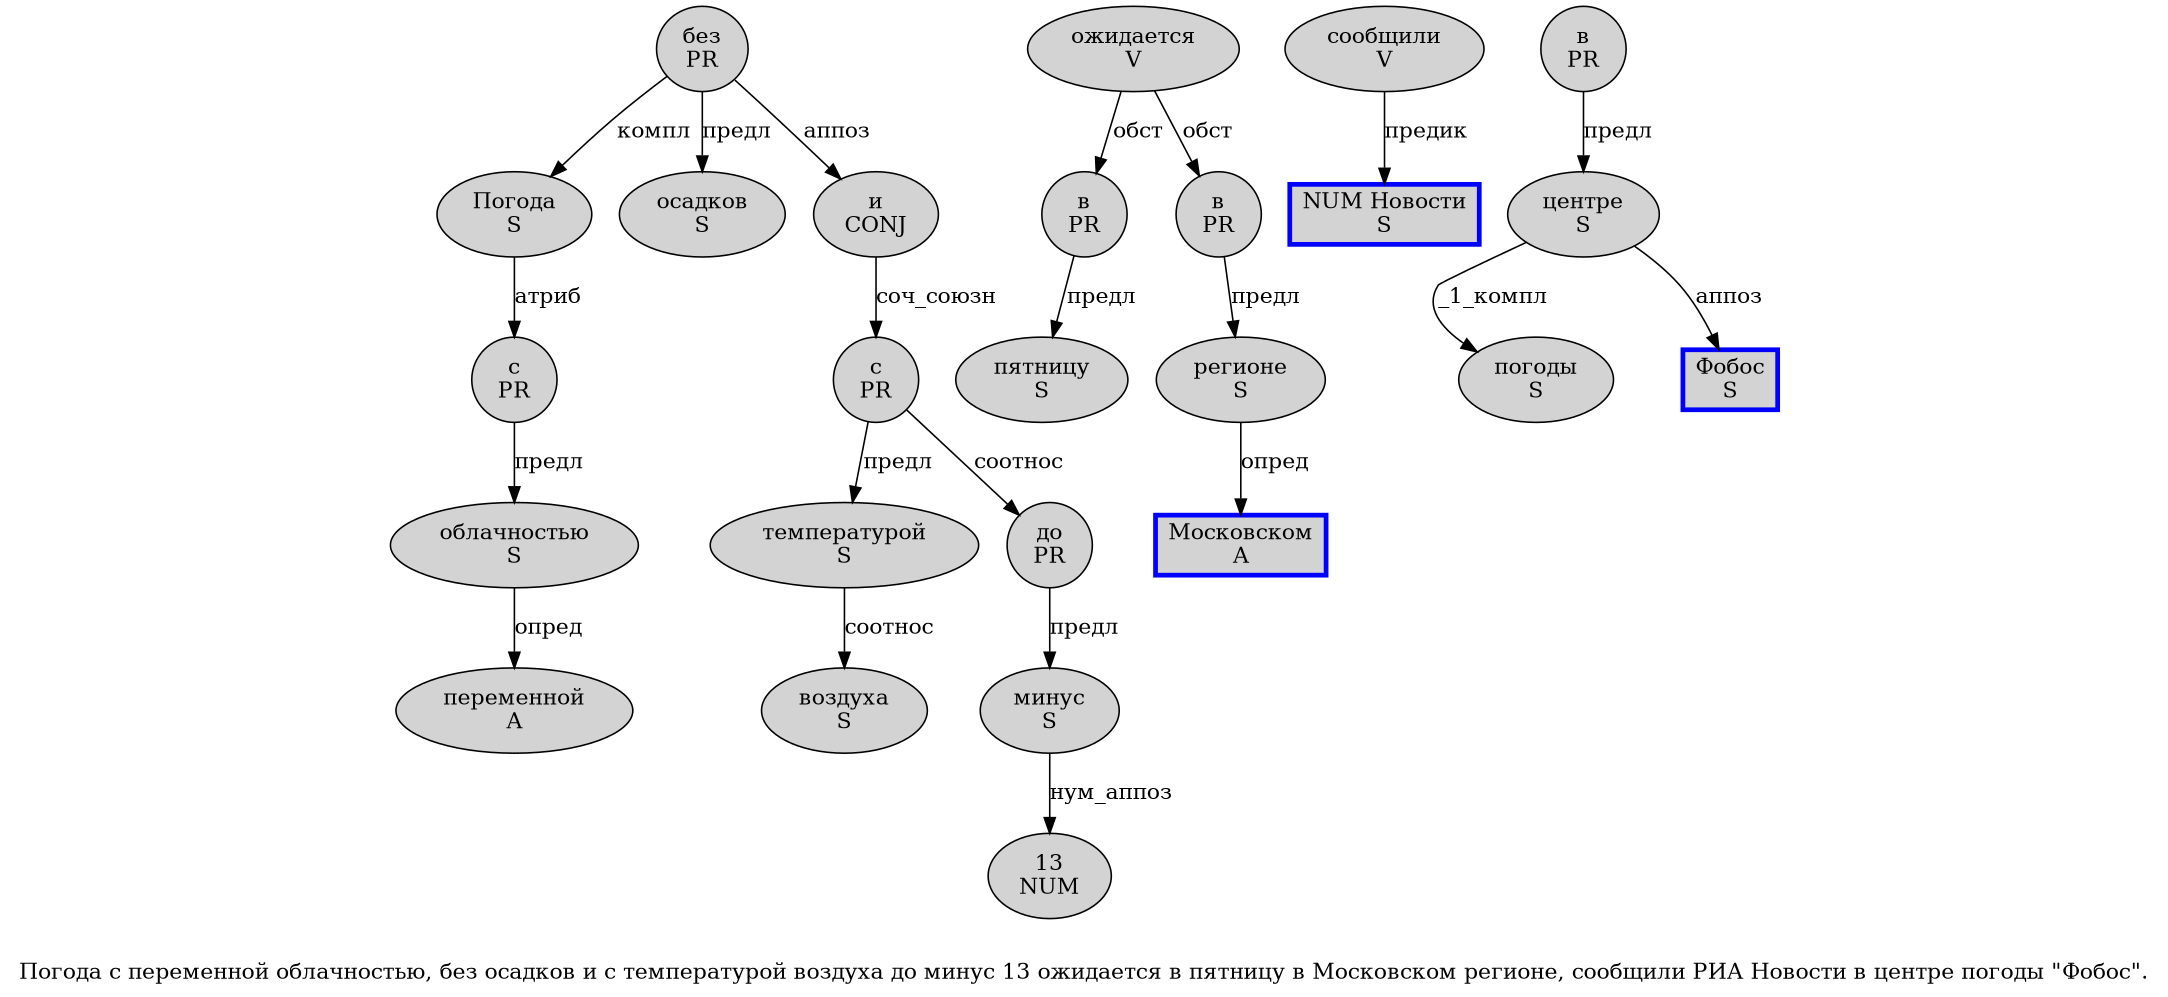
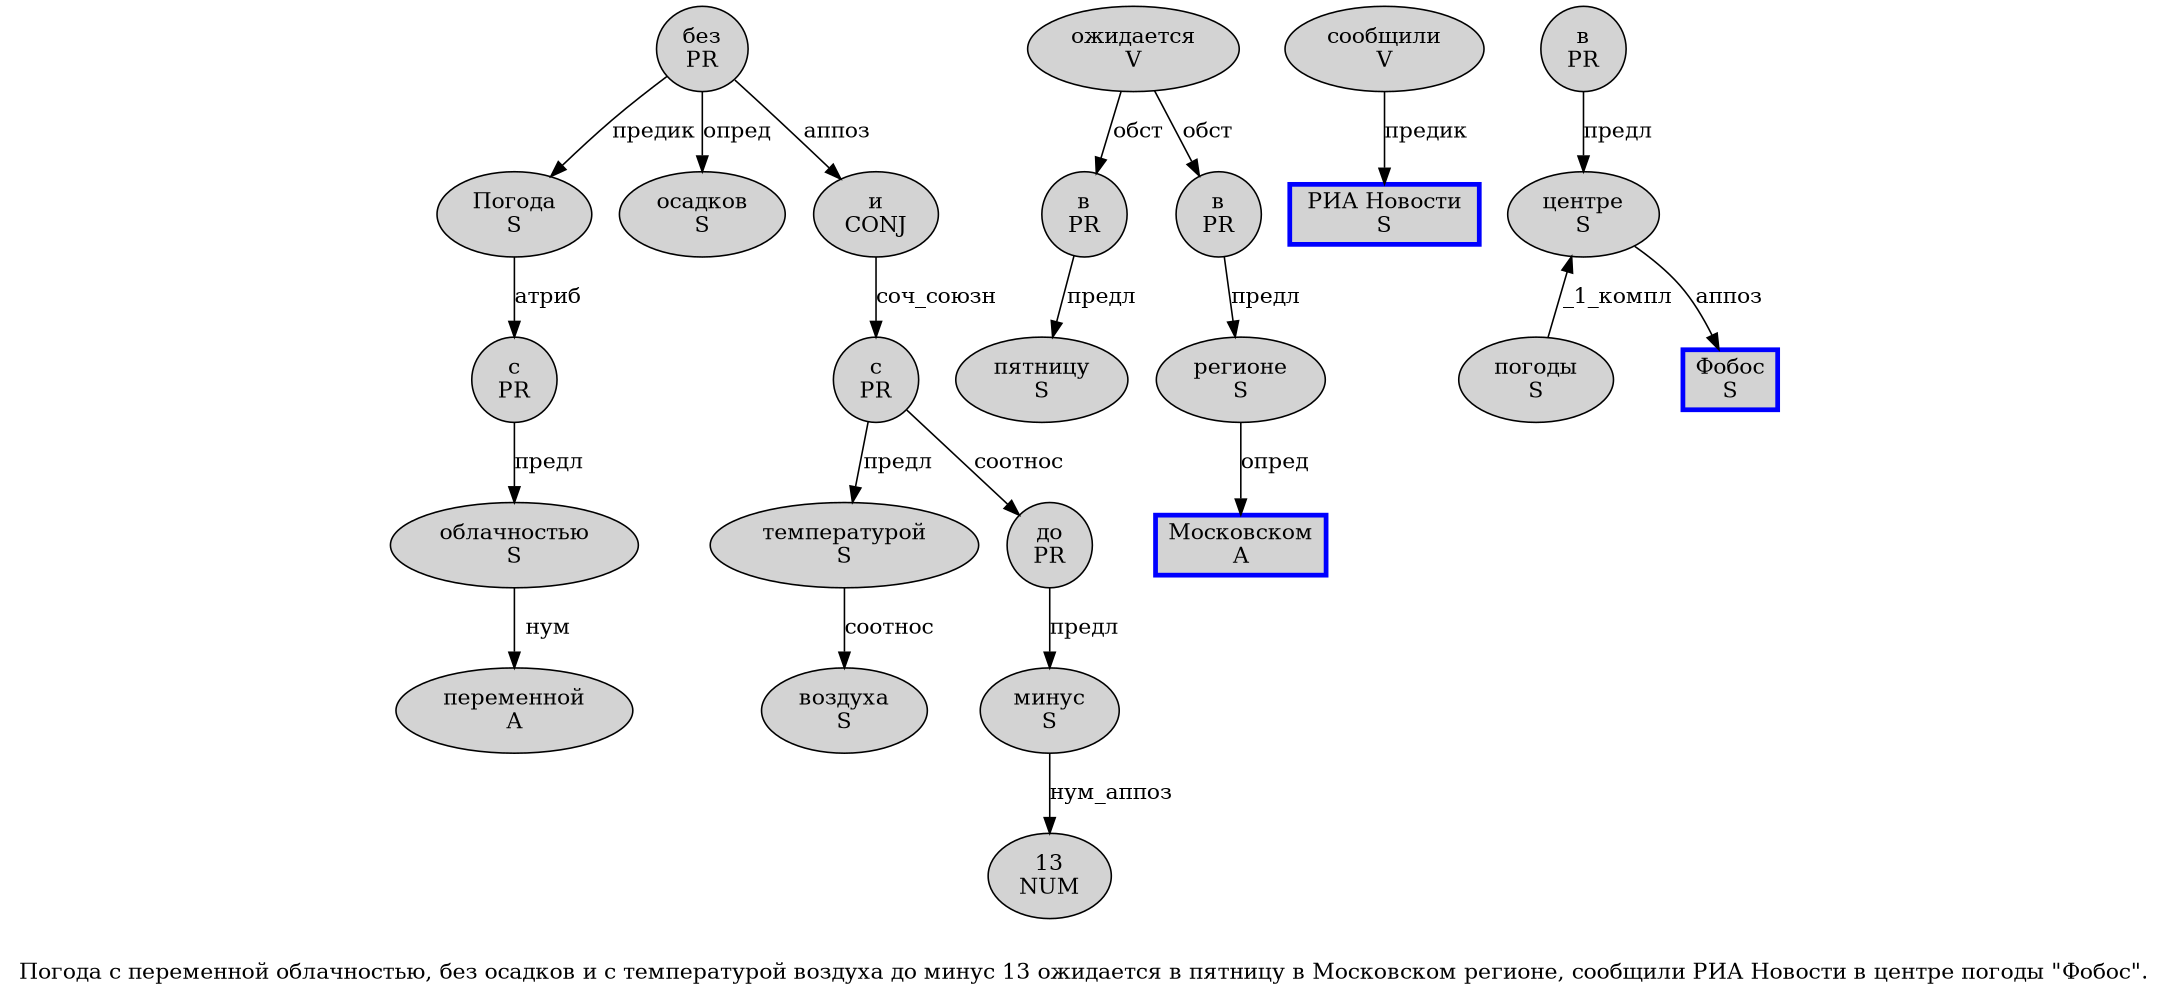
(654, 132) -> (654, 132)
(737, 132) -> (737, 132)
(1385, 214) -> (1385, 214)
(1450, 279) -> (1558, 305)
(548, 628) -> (548, 628)
